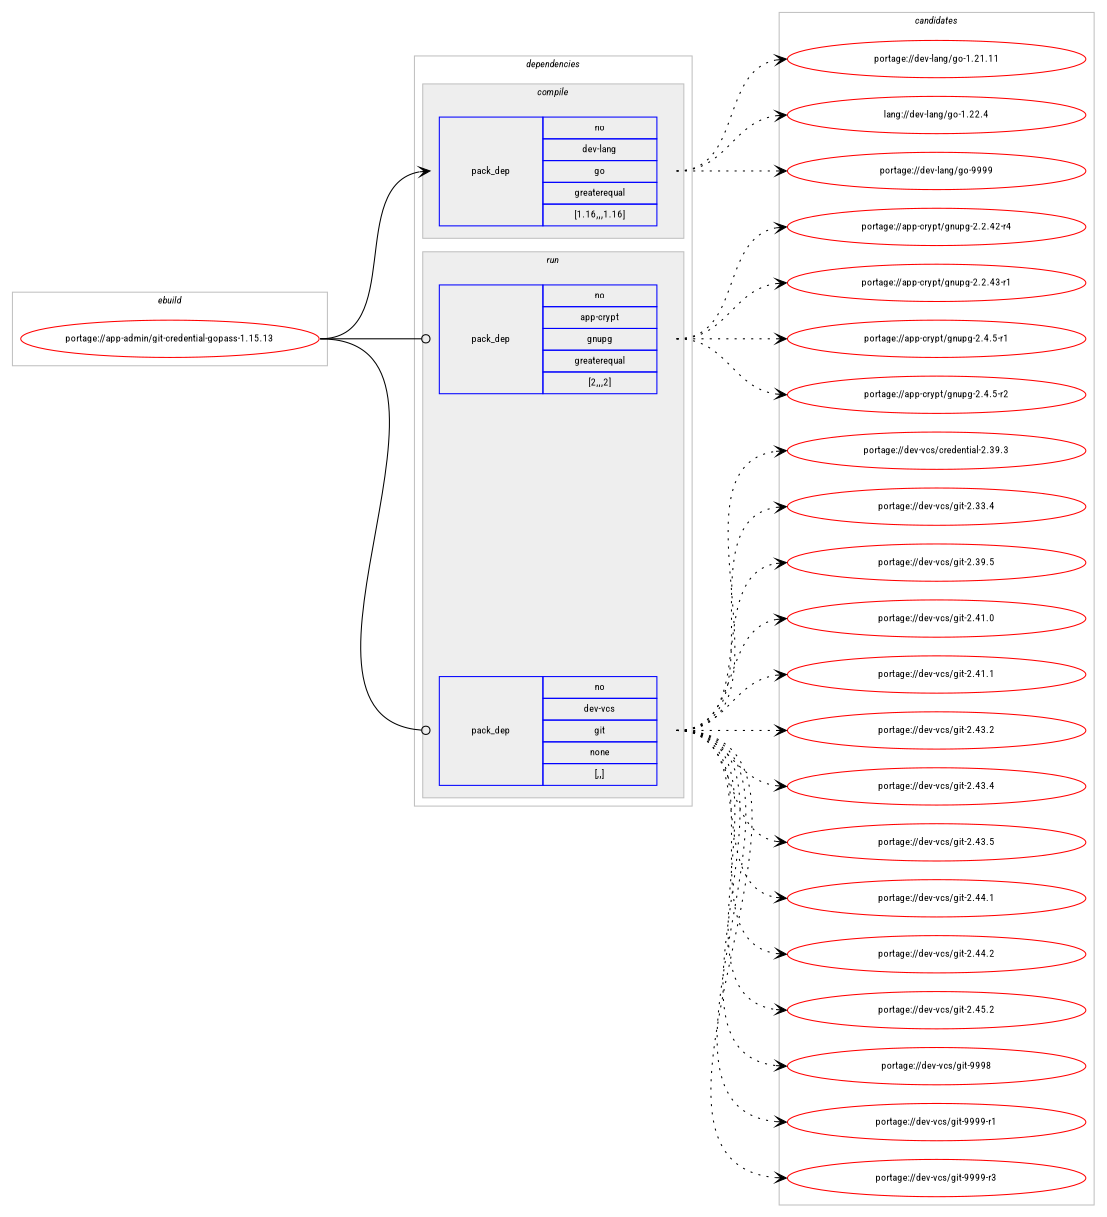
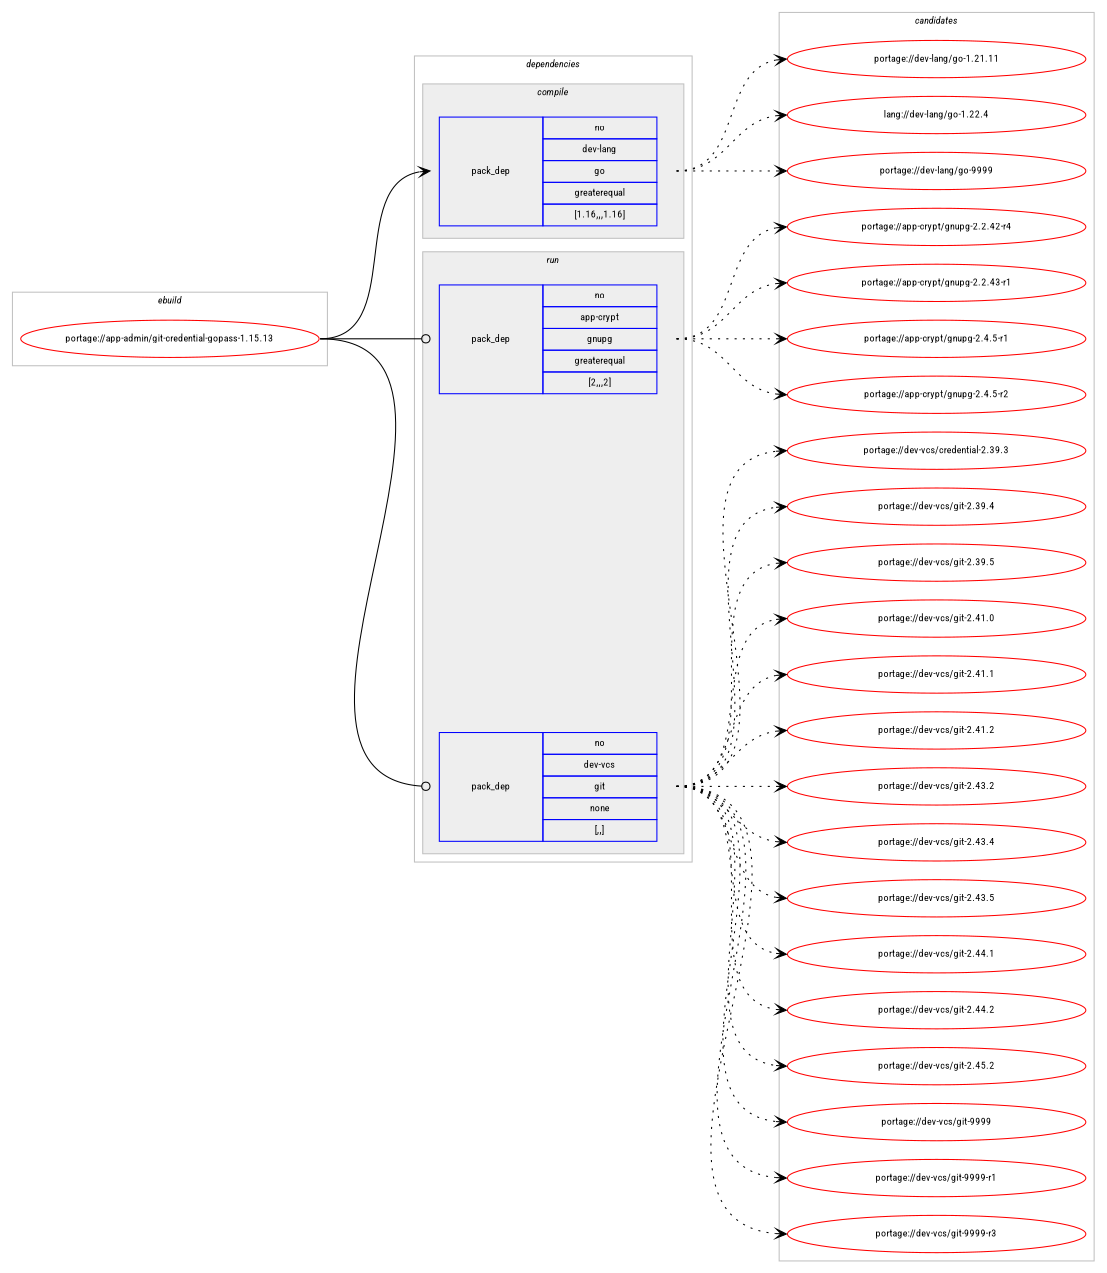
(937, 507) -> (937, 507)
none -> (937, 730)
(937, 1066) -> (937, 1122)
